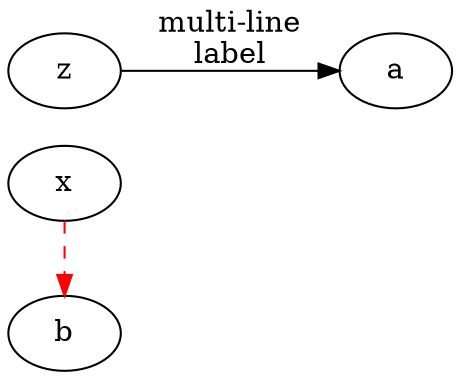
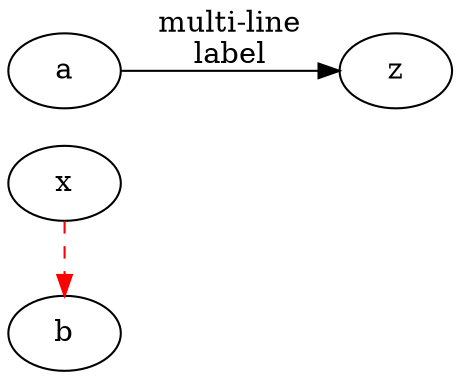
(220, 71) -> (220, 71)
